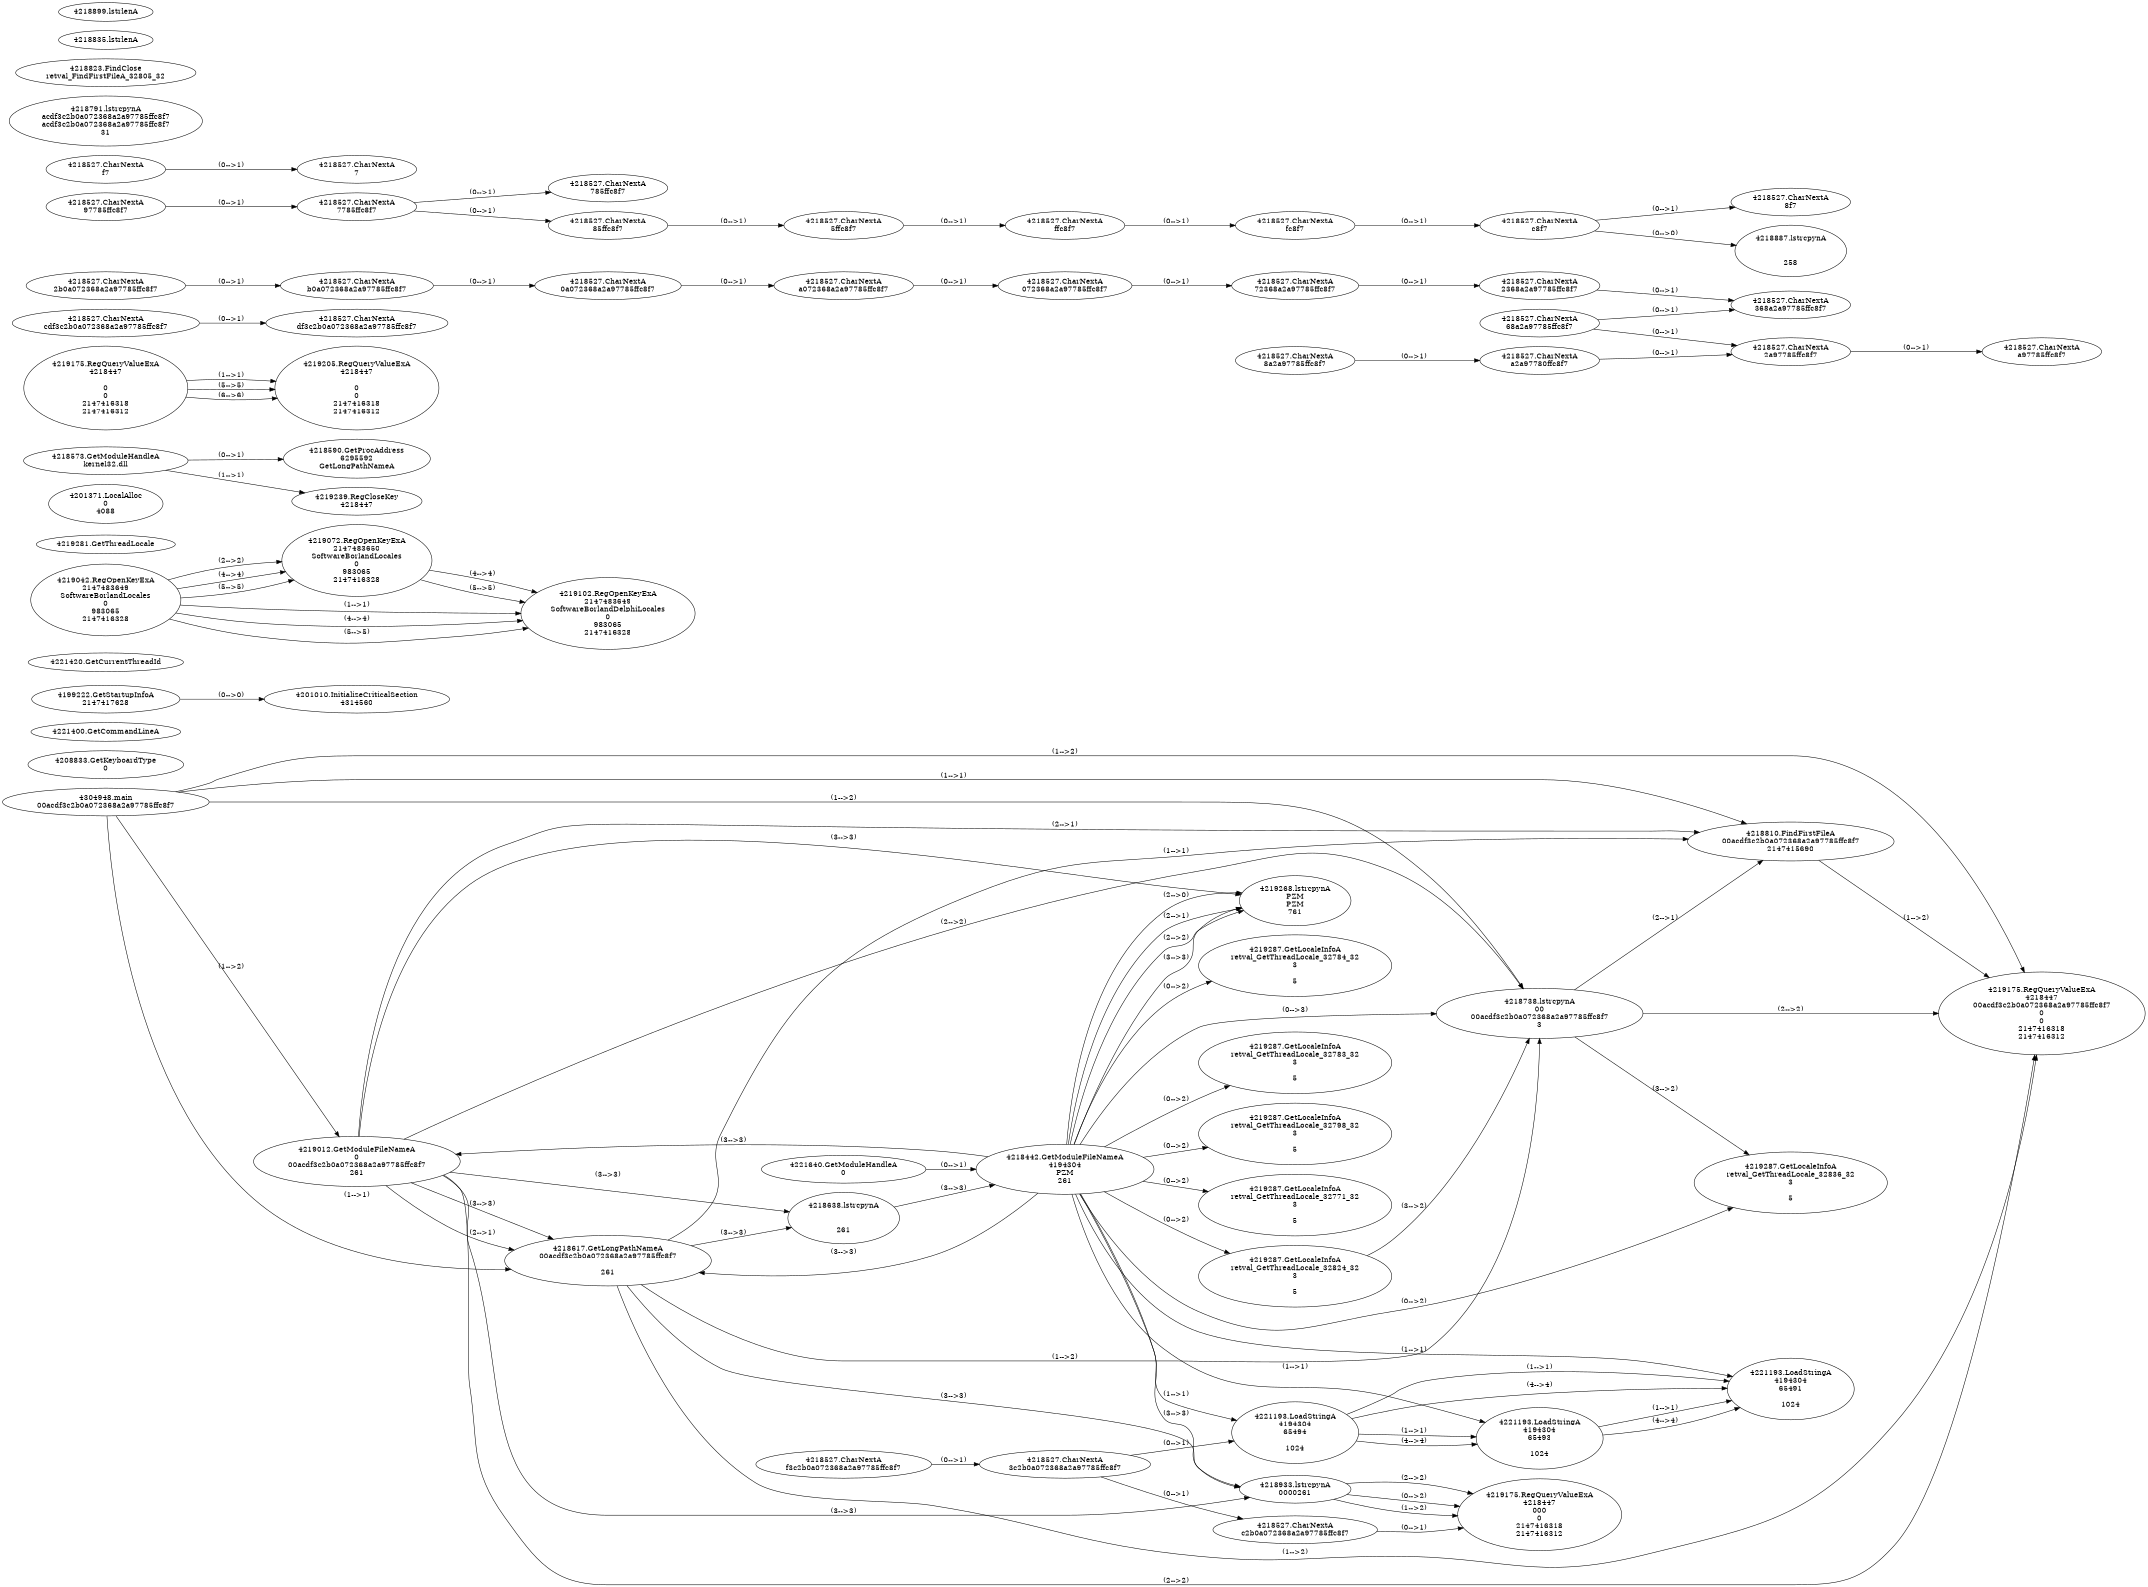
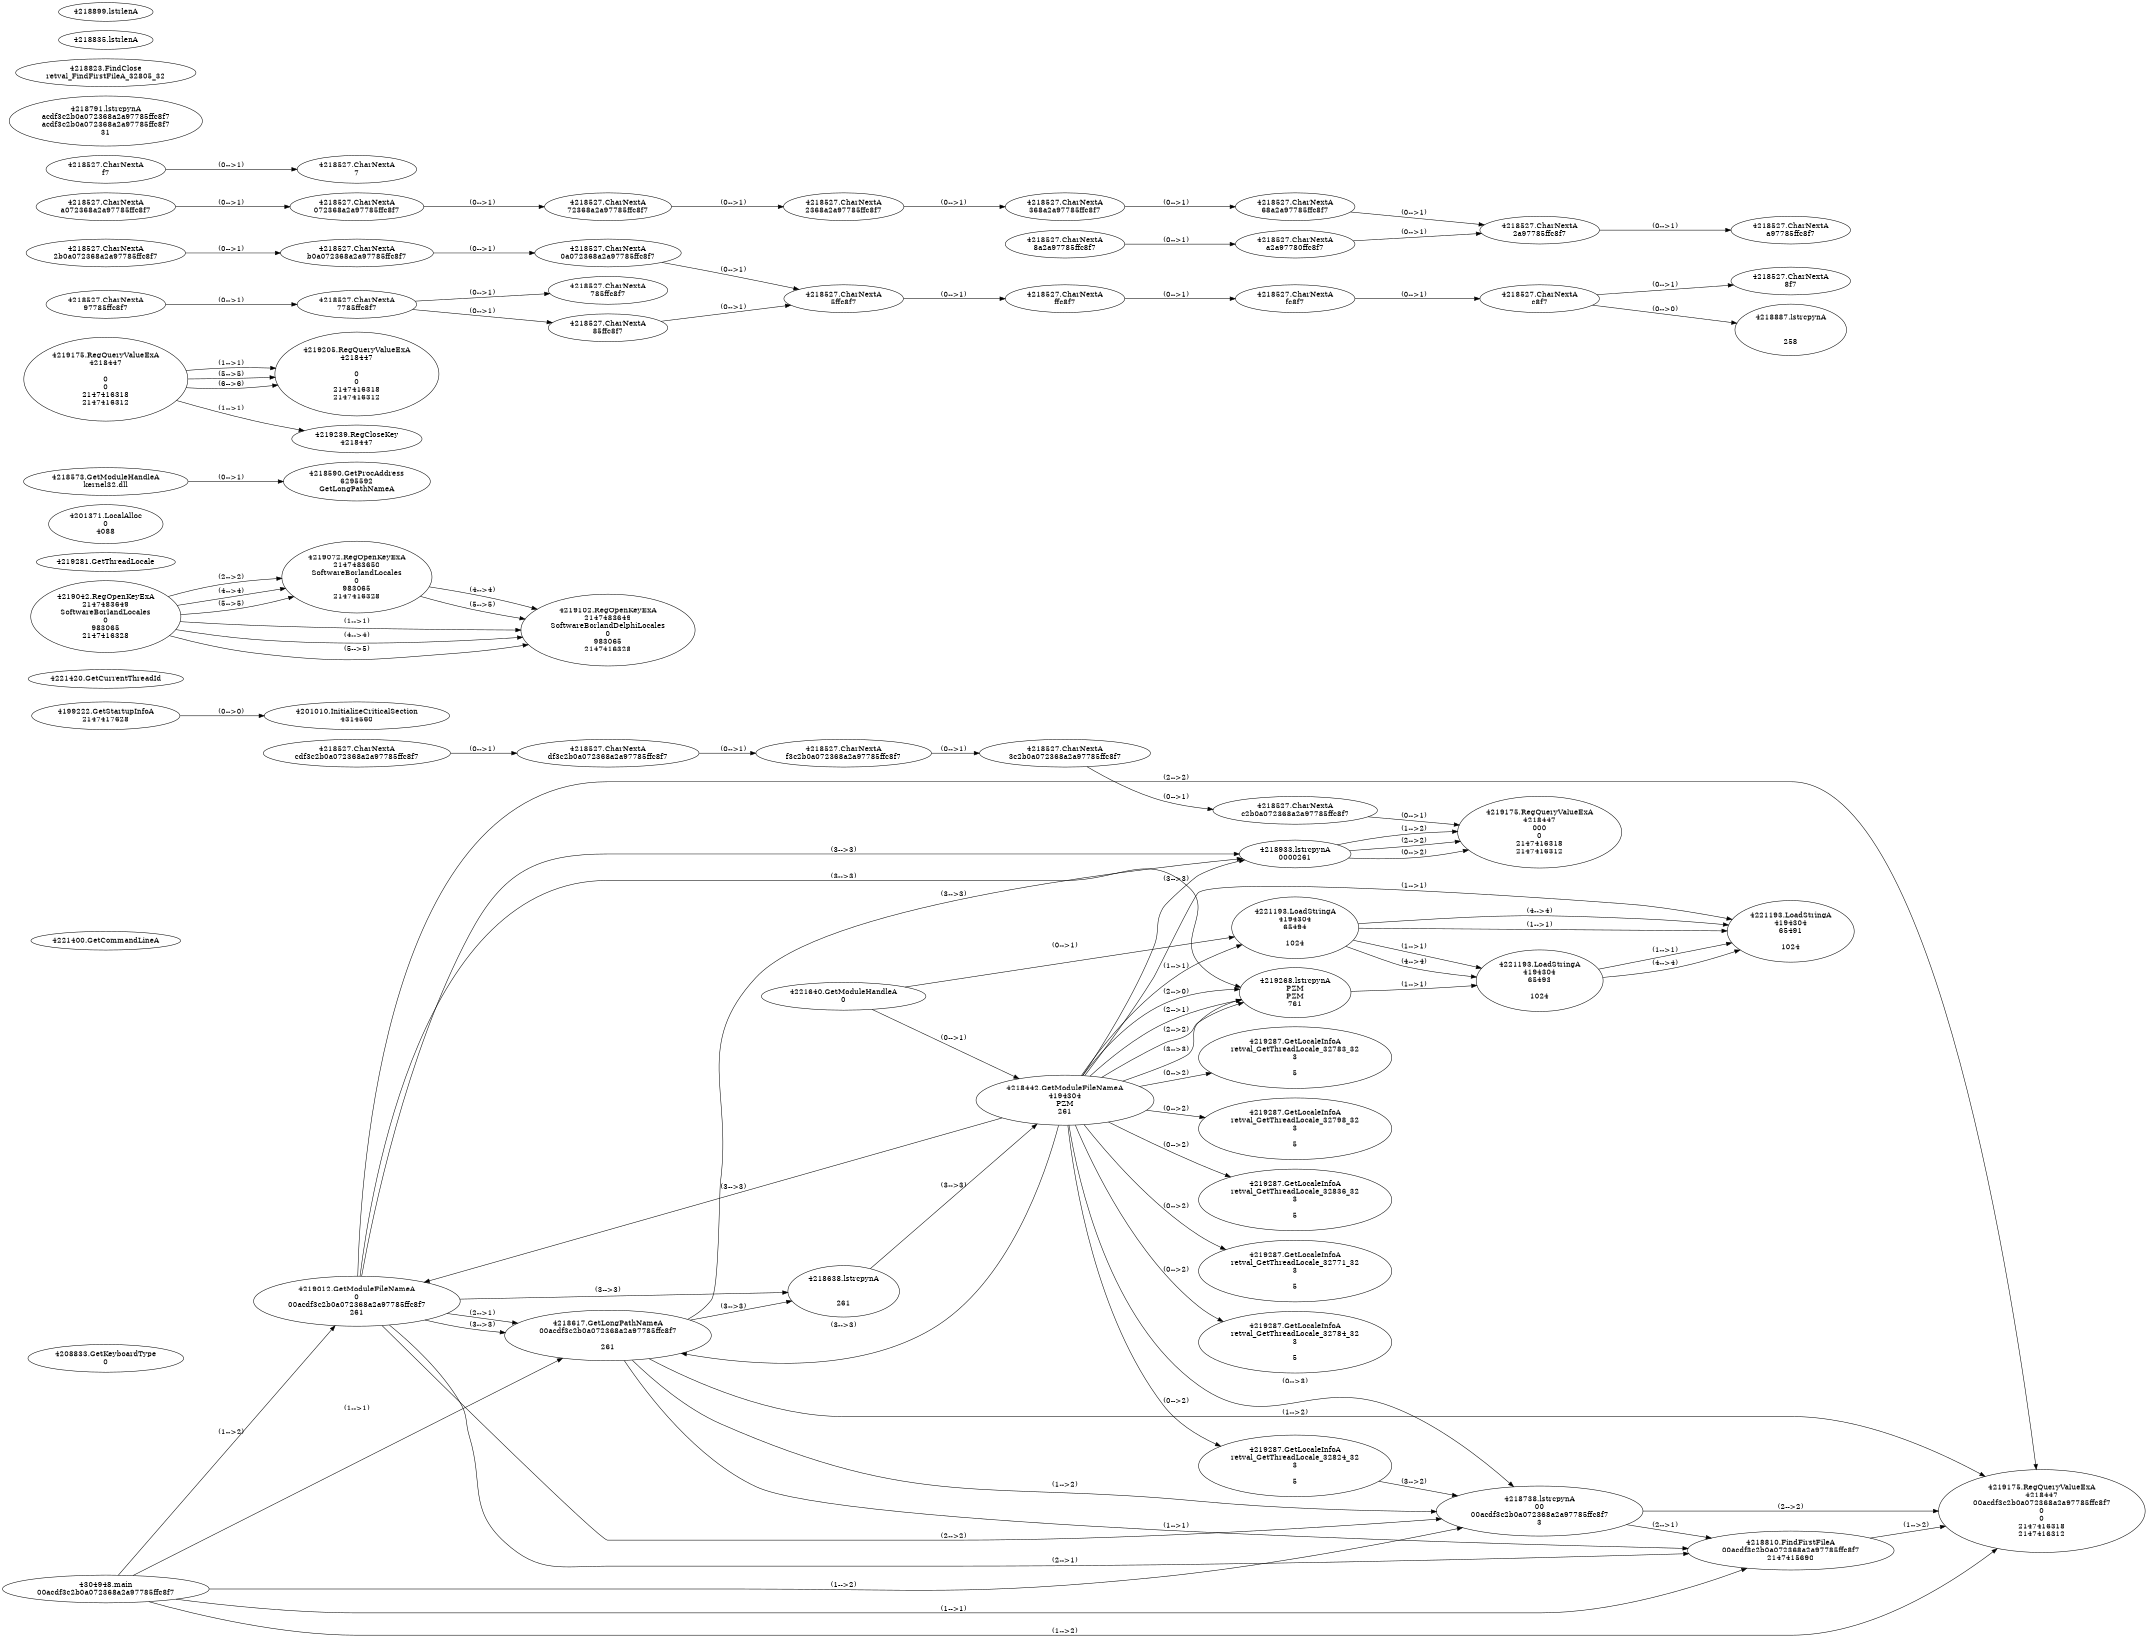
(725, 286) -> (728, 275)
(1664, 315) -> (1178, 207)
(233, 481) -> (237, 417)
none -> (725, 753)
(1660, 1094) -> none
(1229, 1381) -> (1411, 989)
(1180, 1449) -> (1067, 962)
